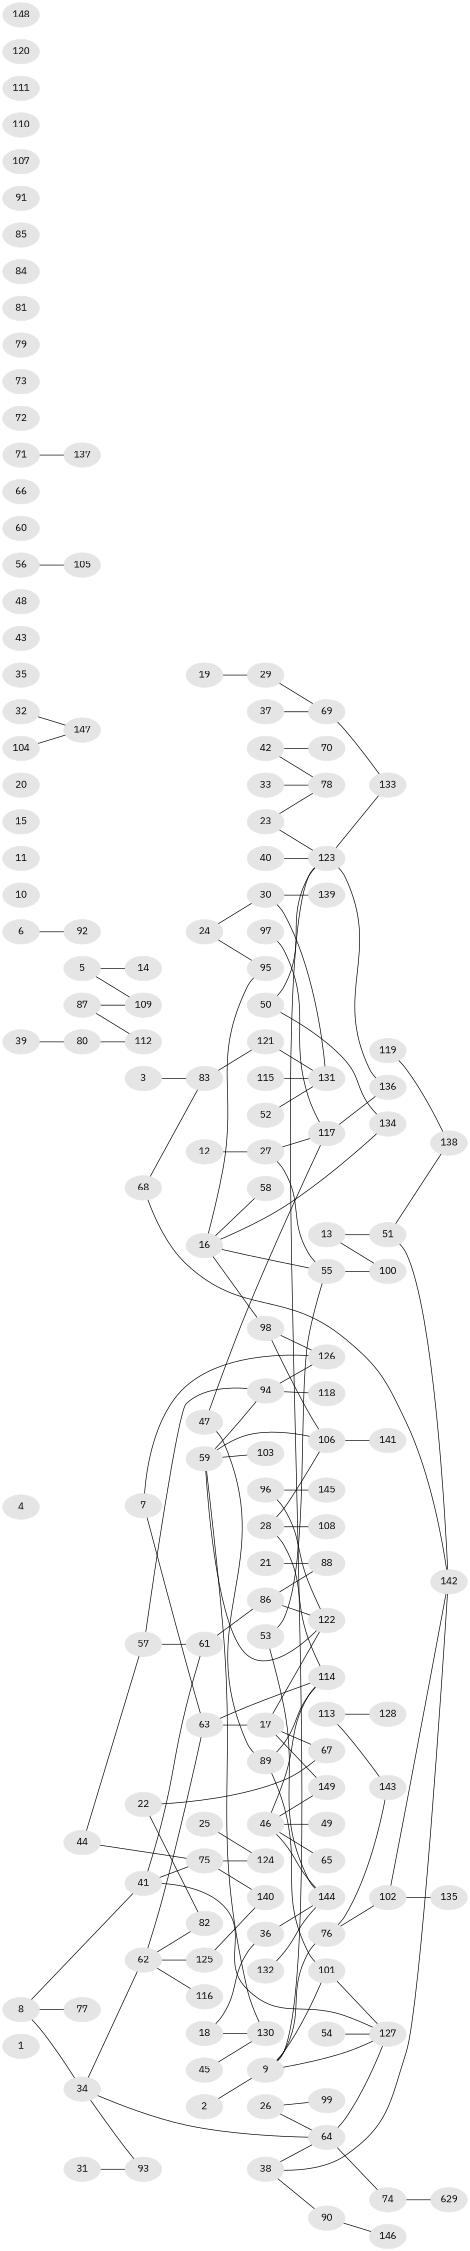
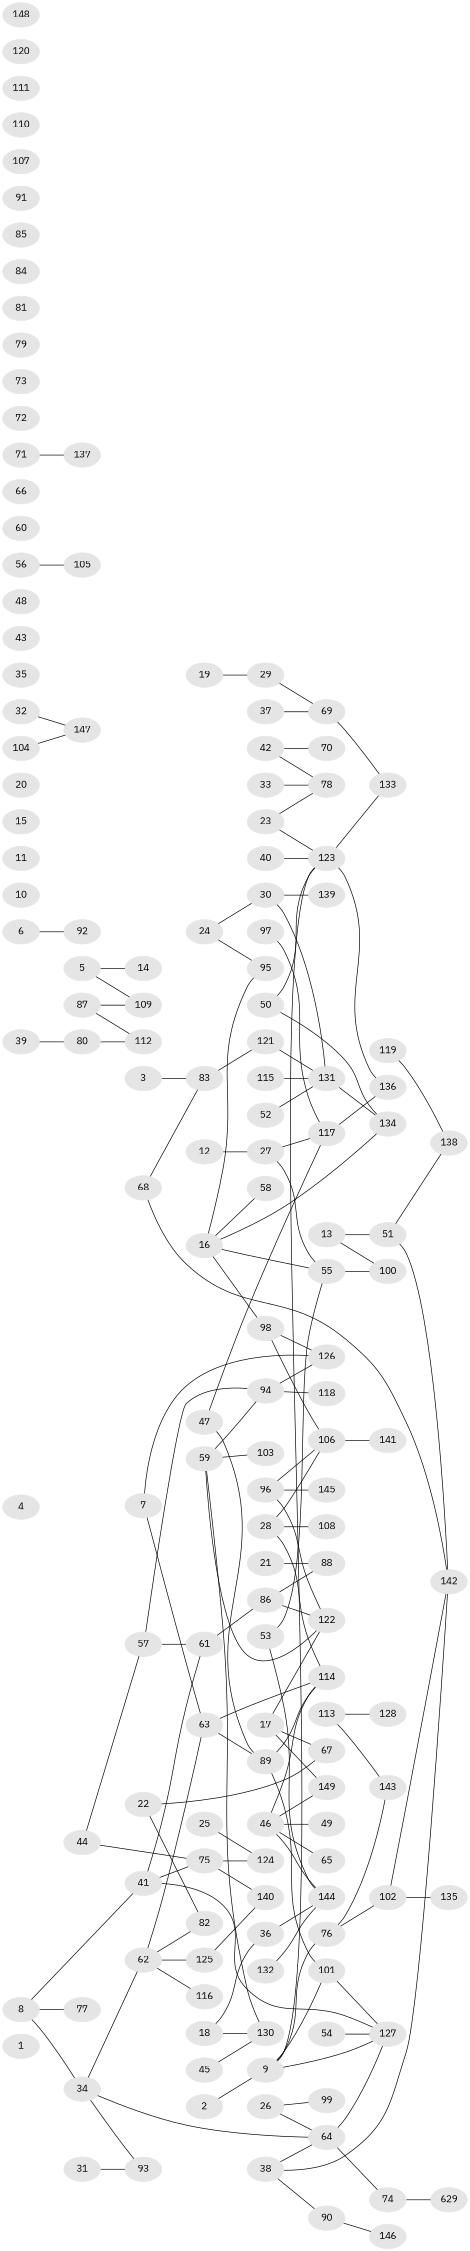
none -> (357, 1101)
(262, 1433) -> (291, 1469)
(235, 1725) -> (235, 1743)
